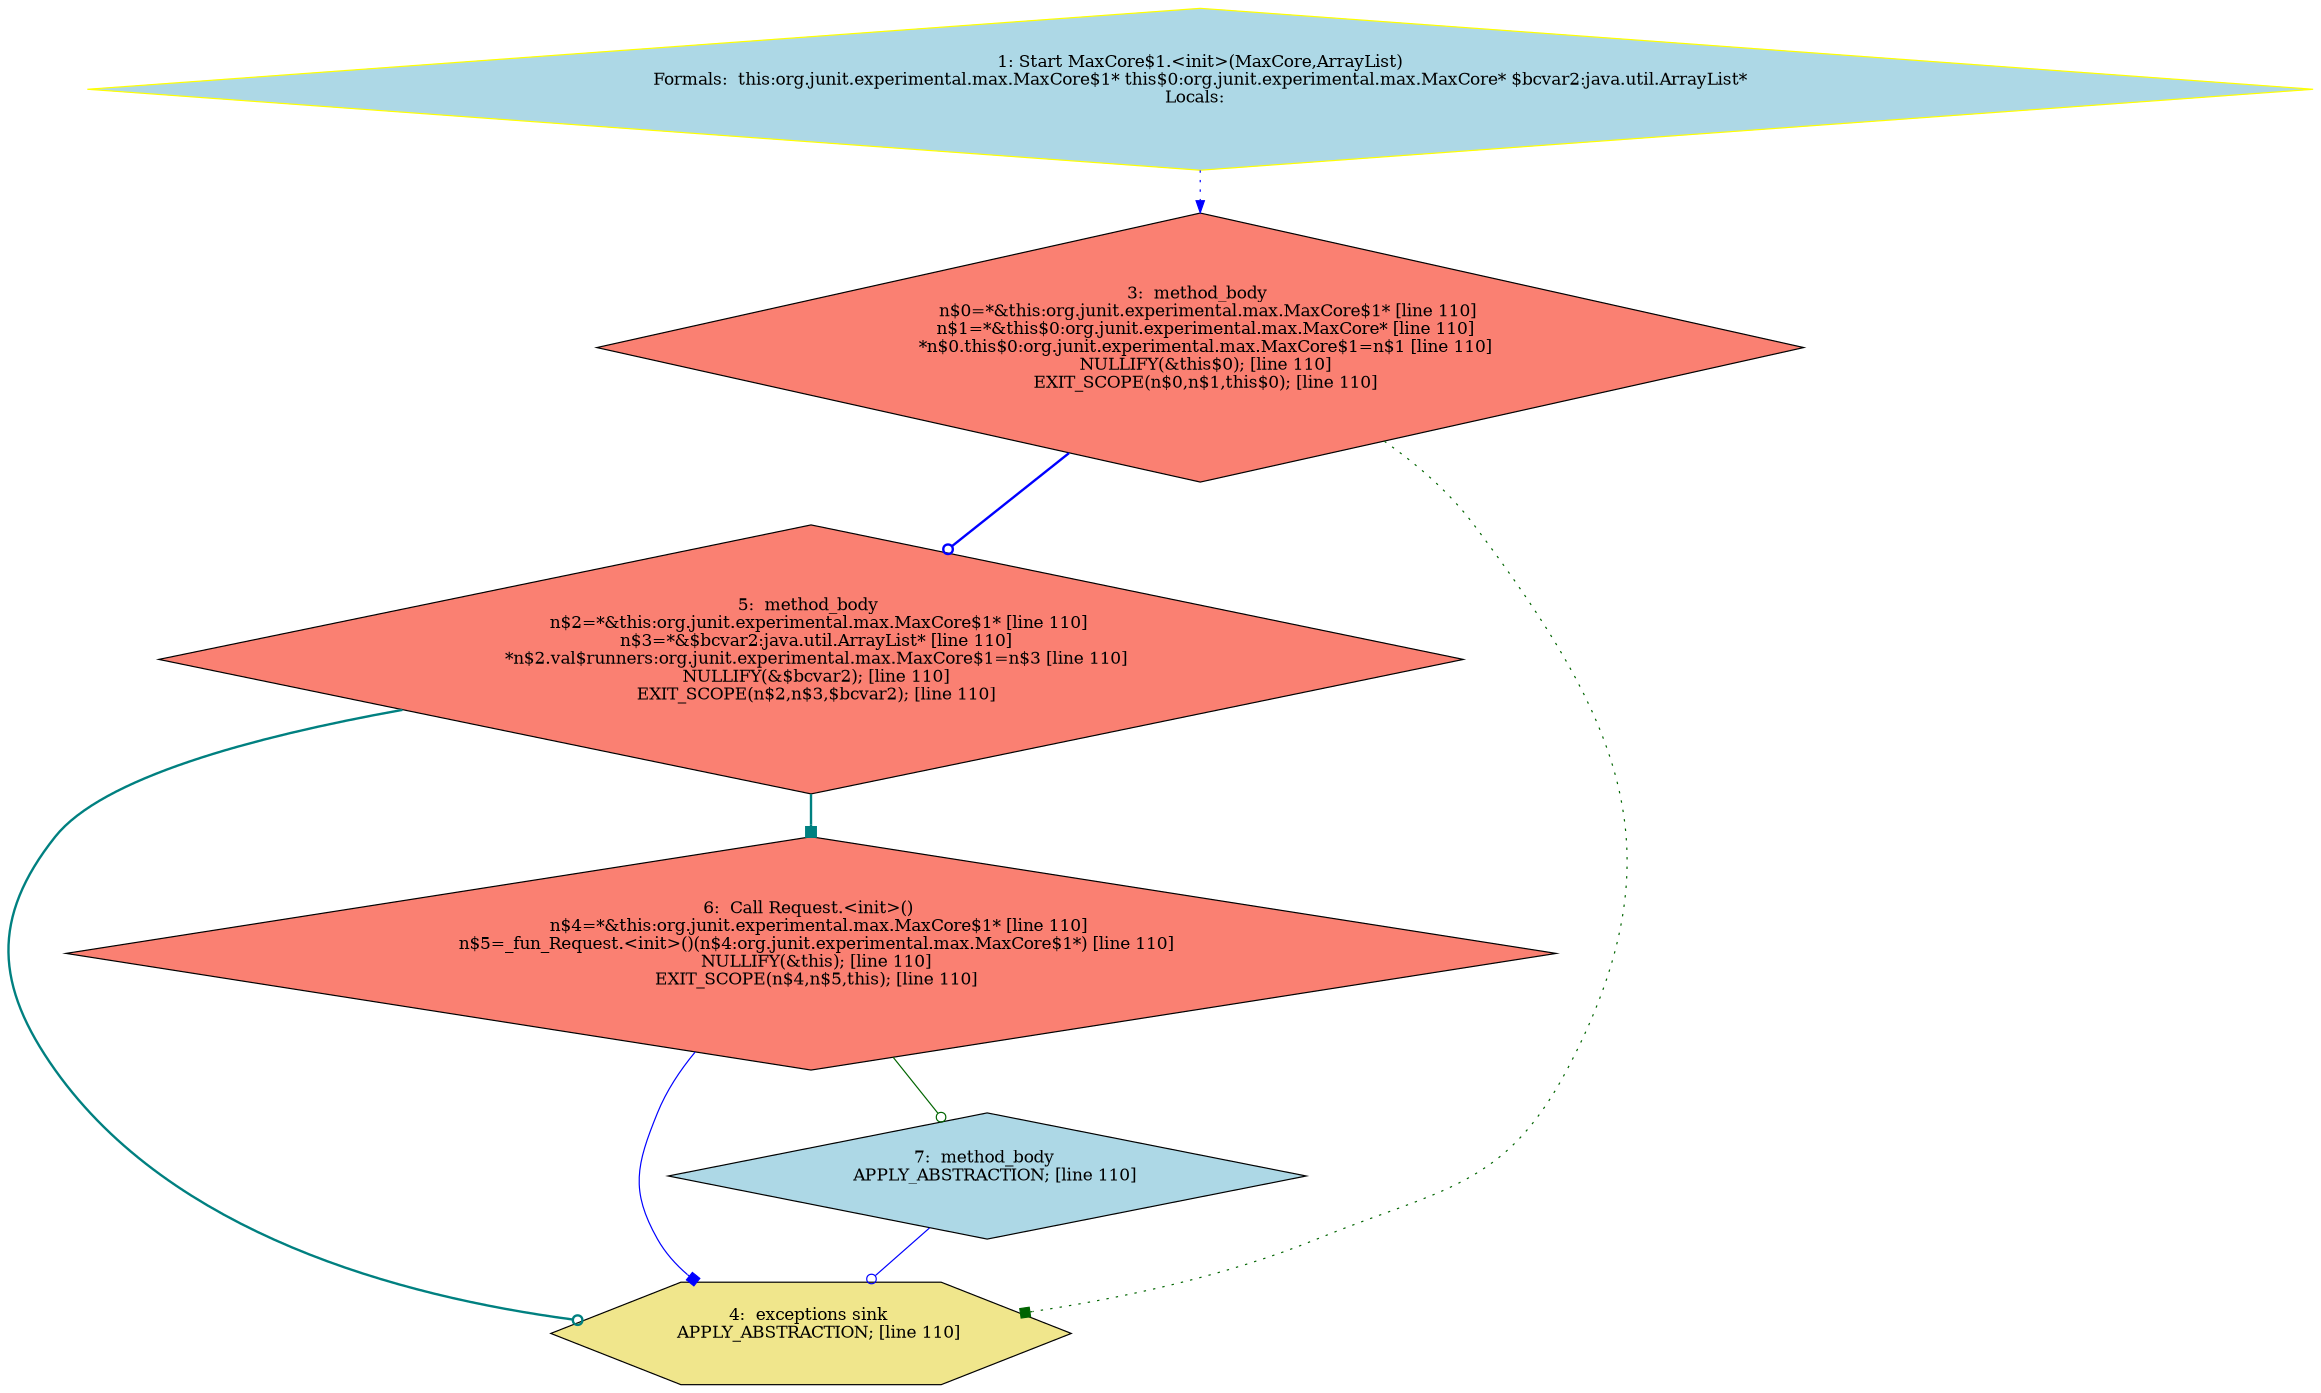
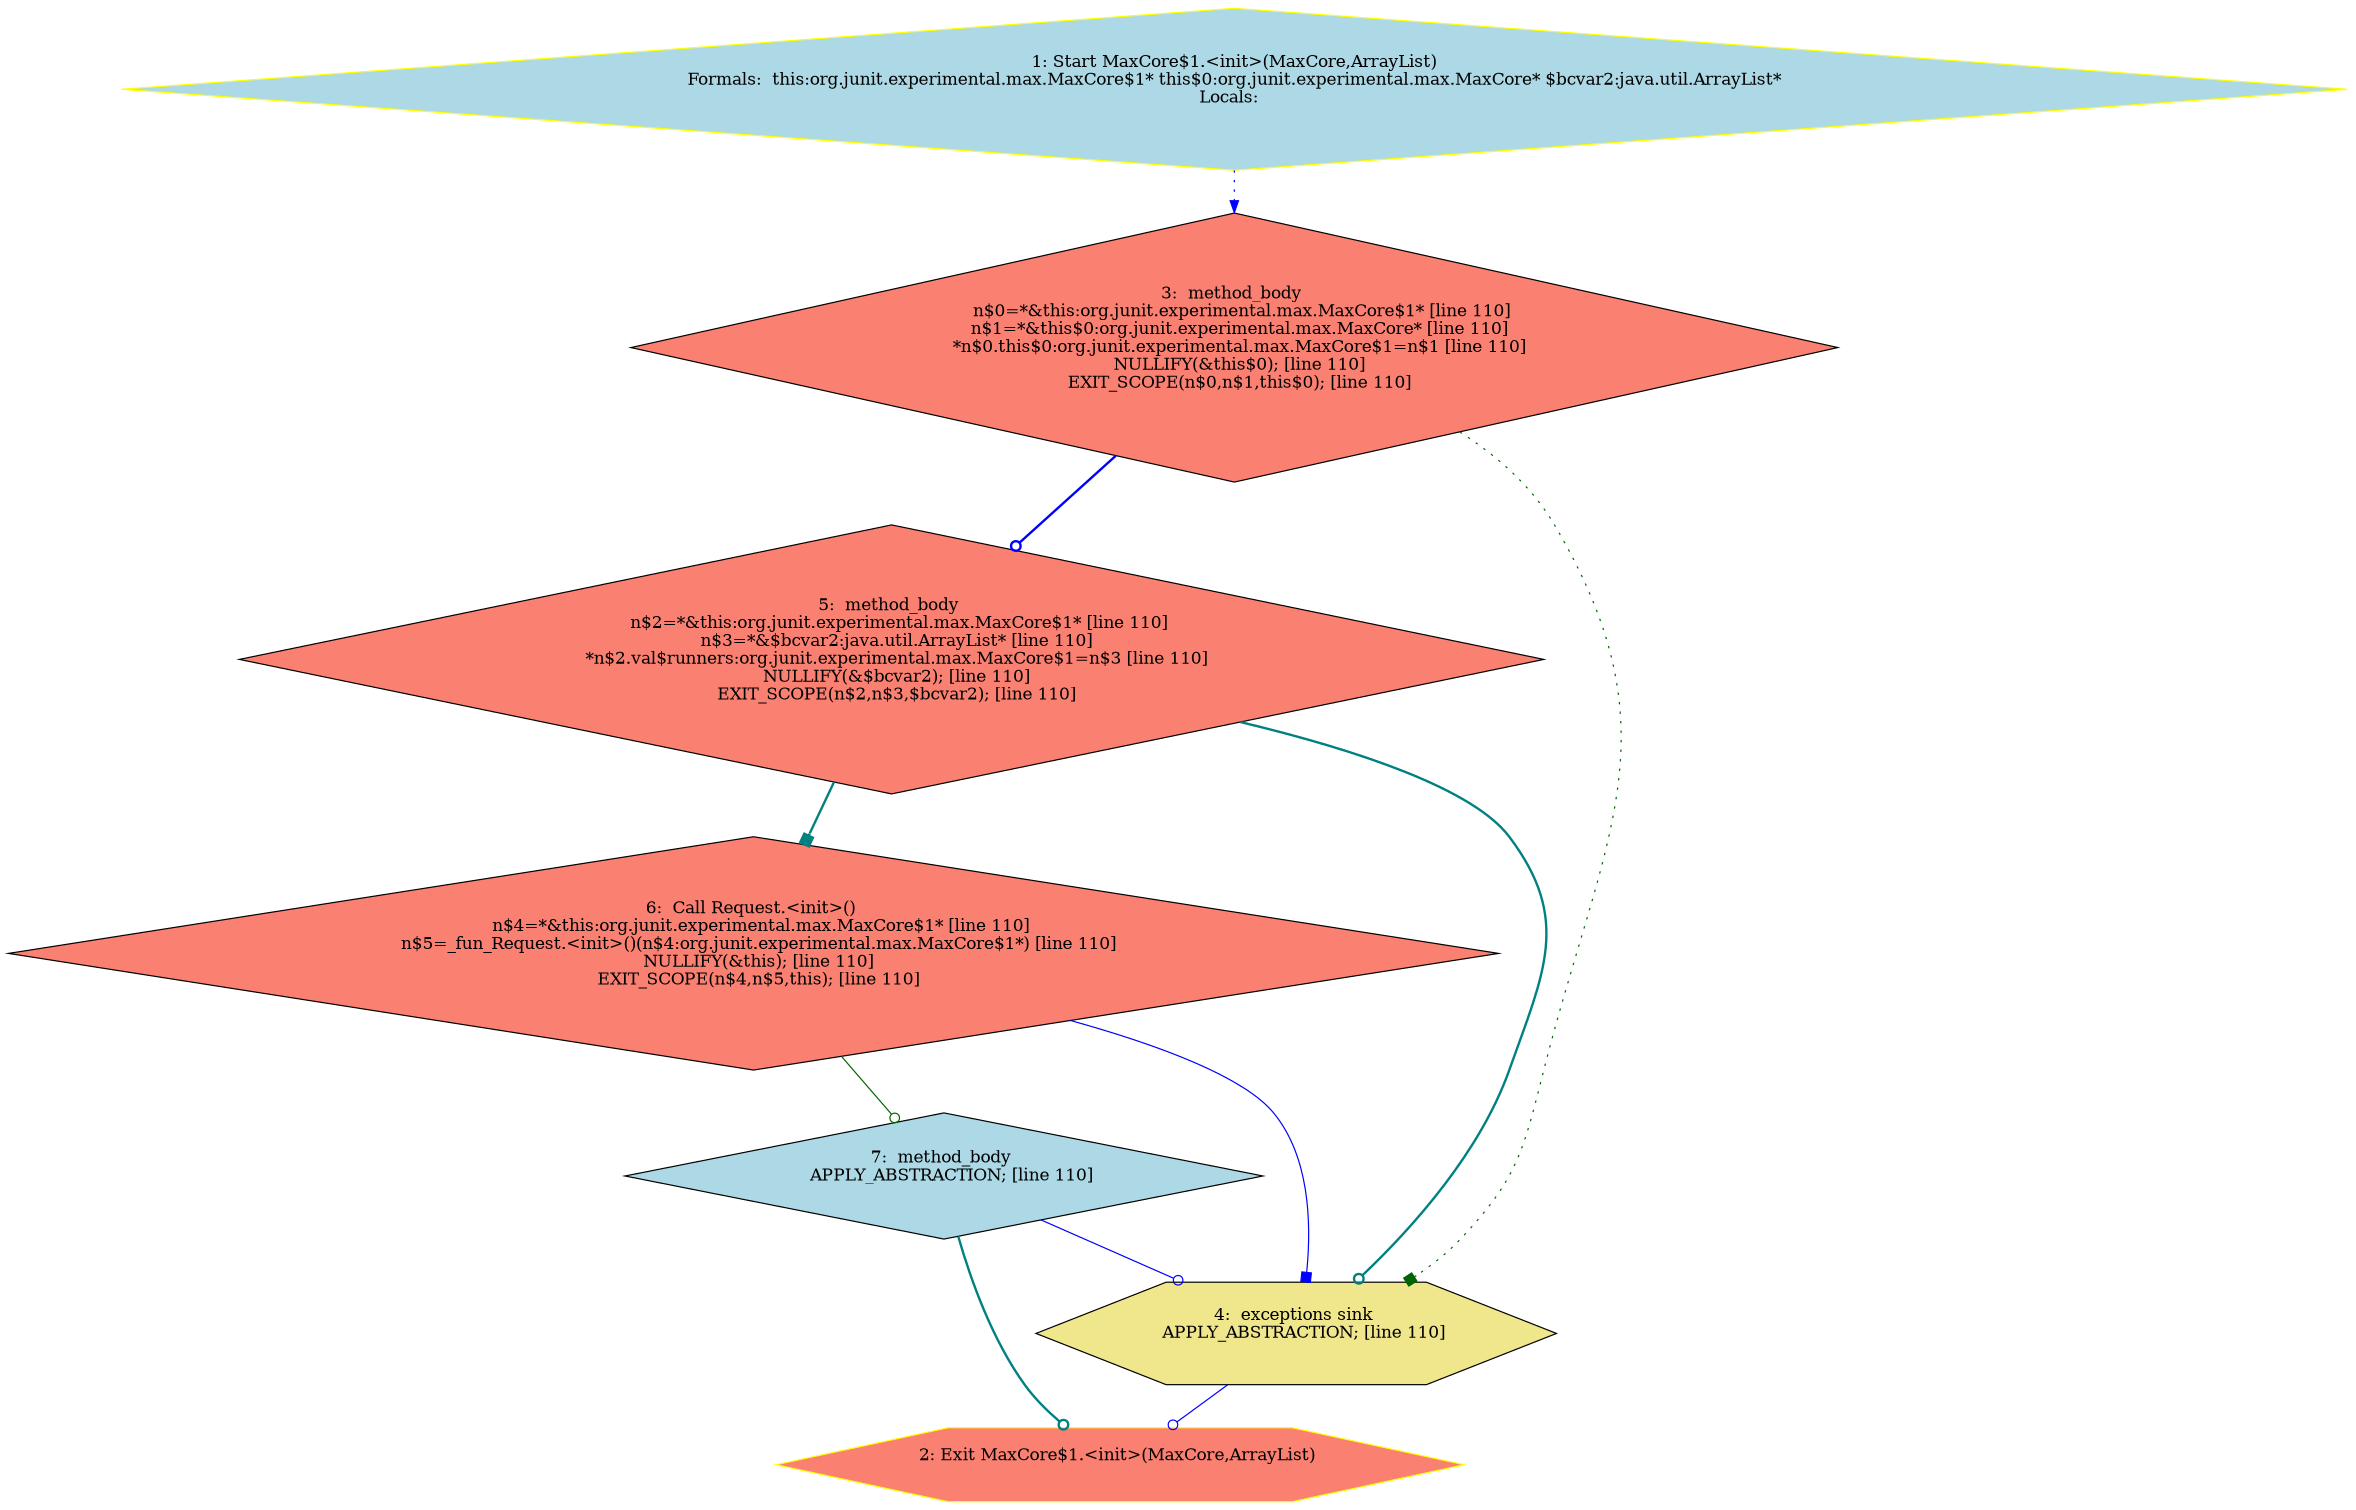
none -> (1120, 1465)
